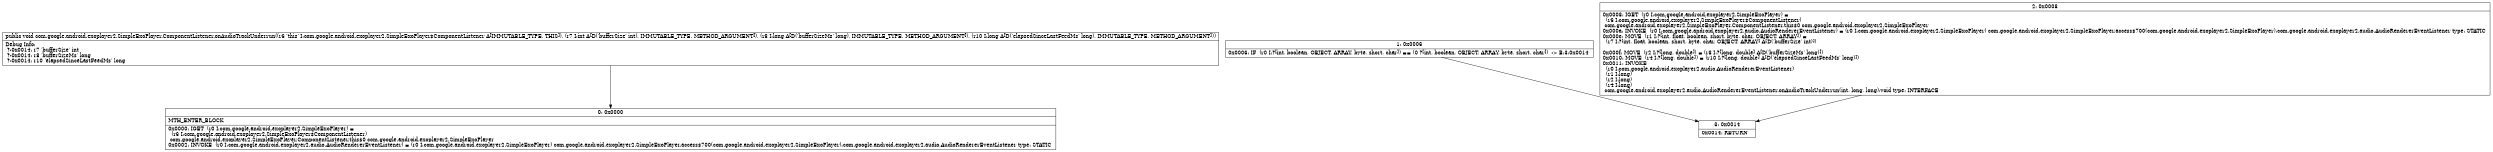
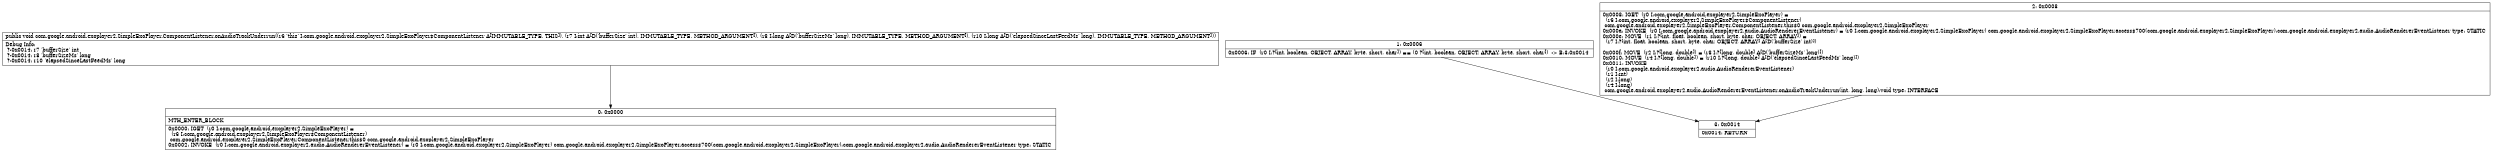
(1617, 75) -> (1615, 75)
